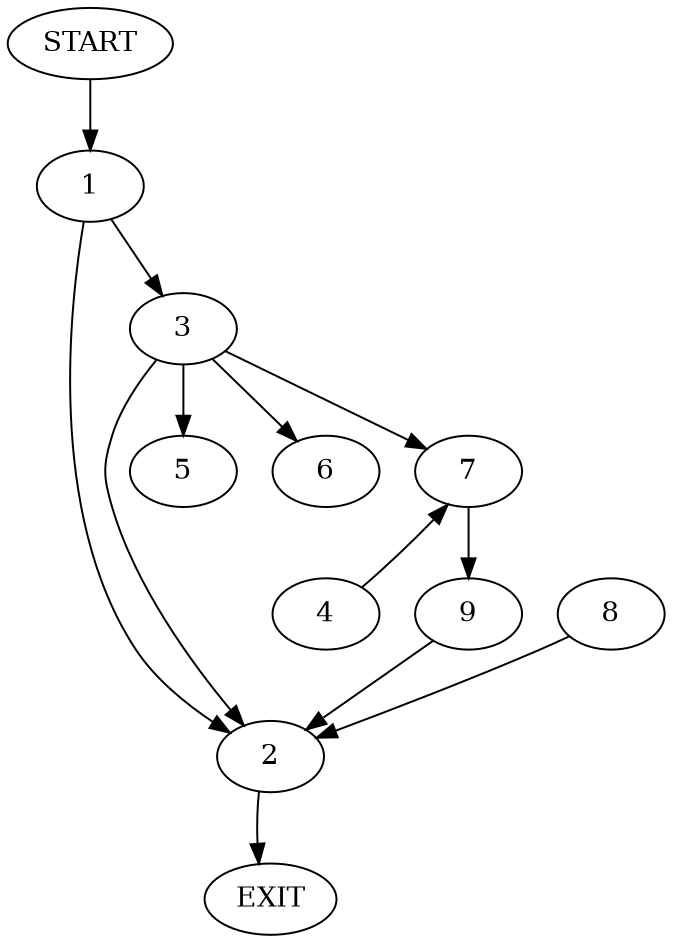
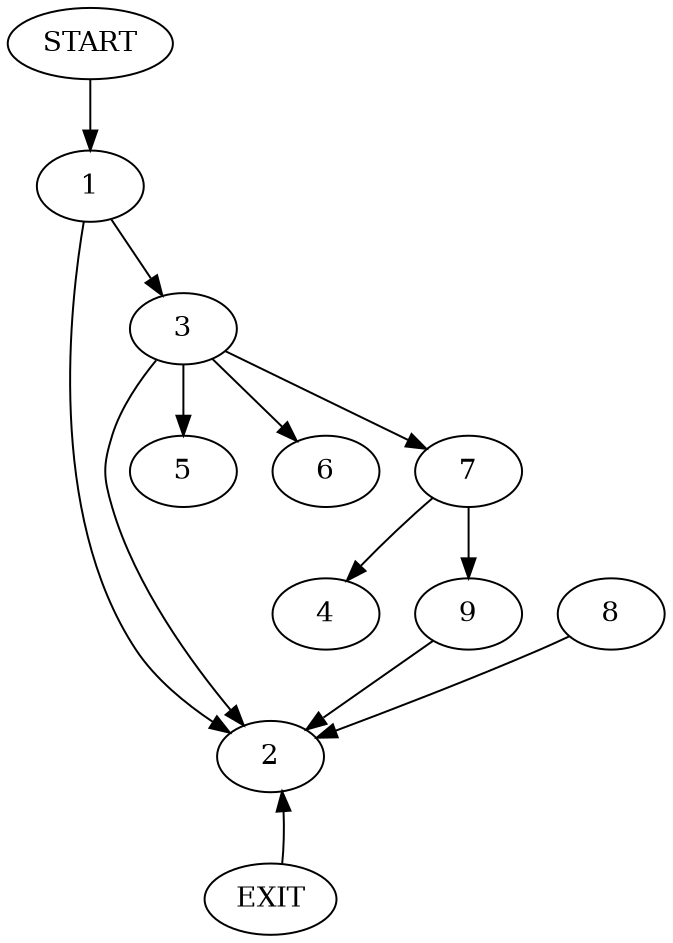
(399, 554) -> (396, 531)
(257, 818) -> (284, 838)
